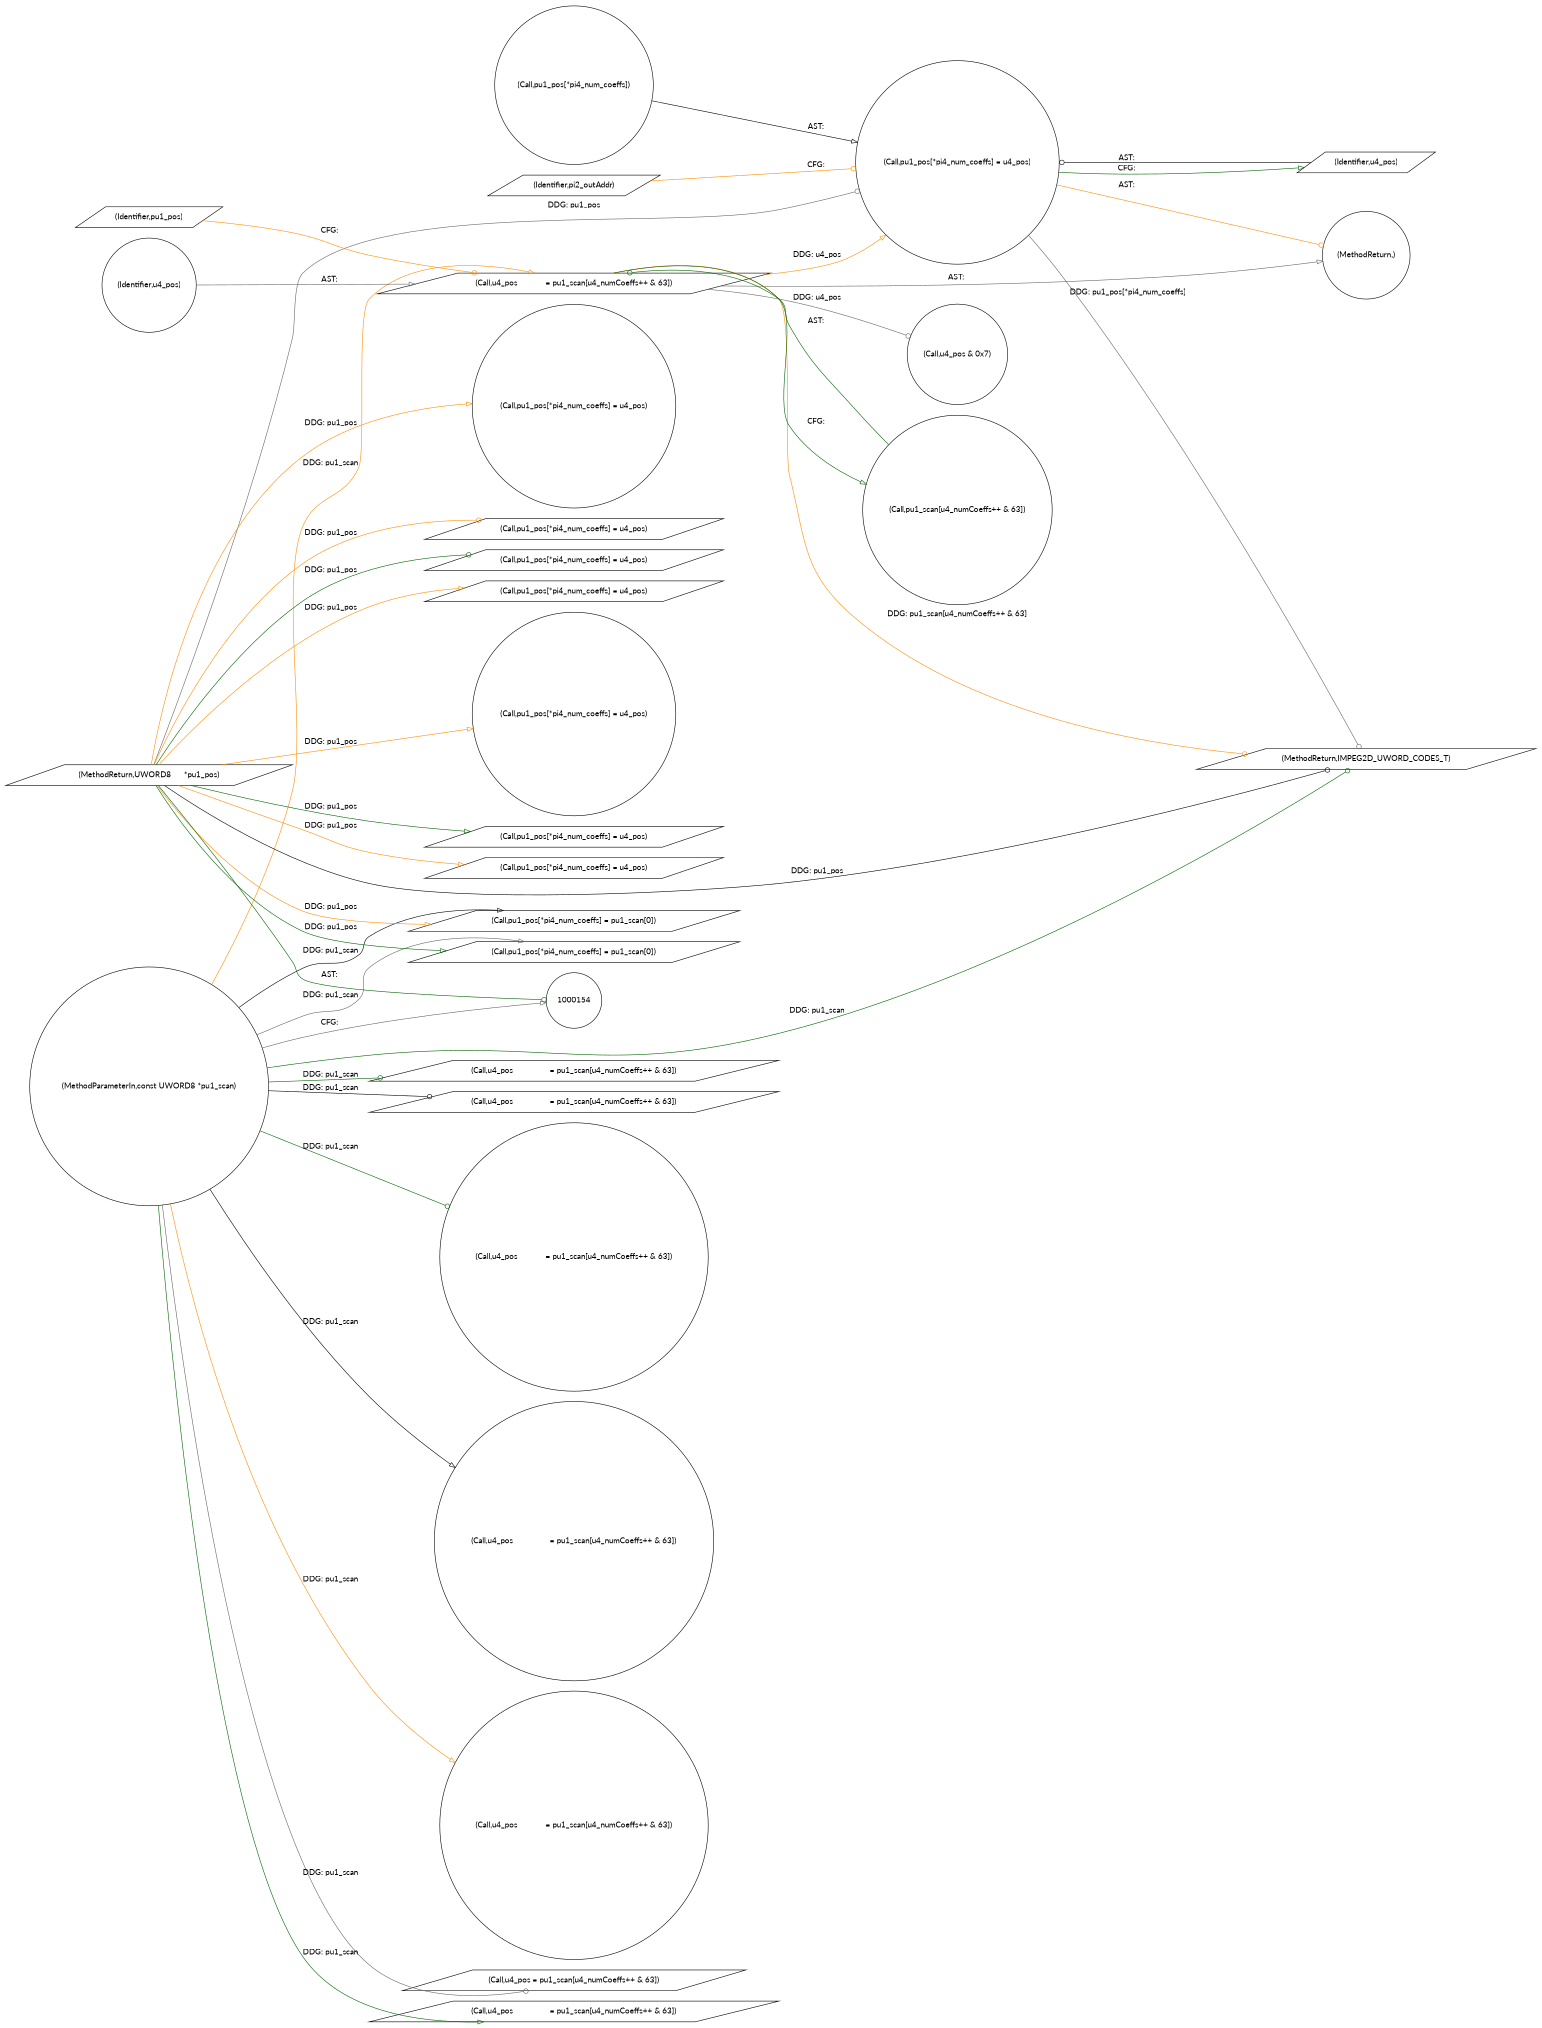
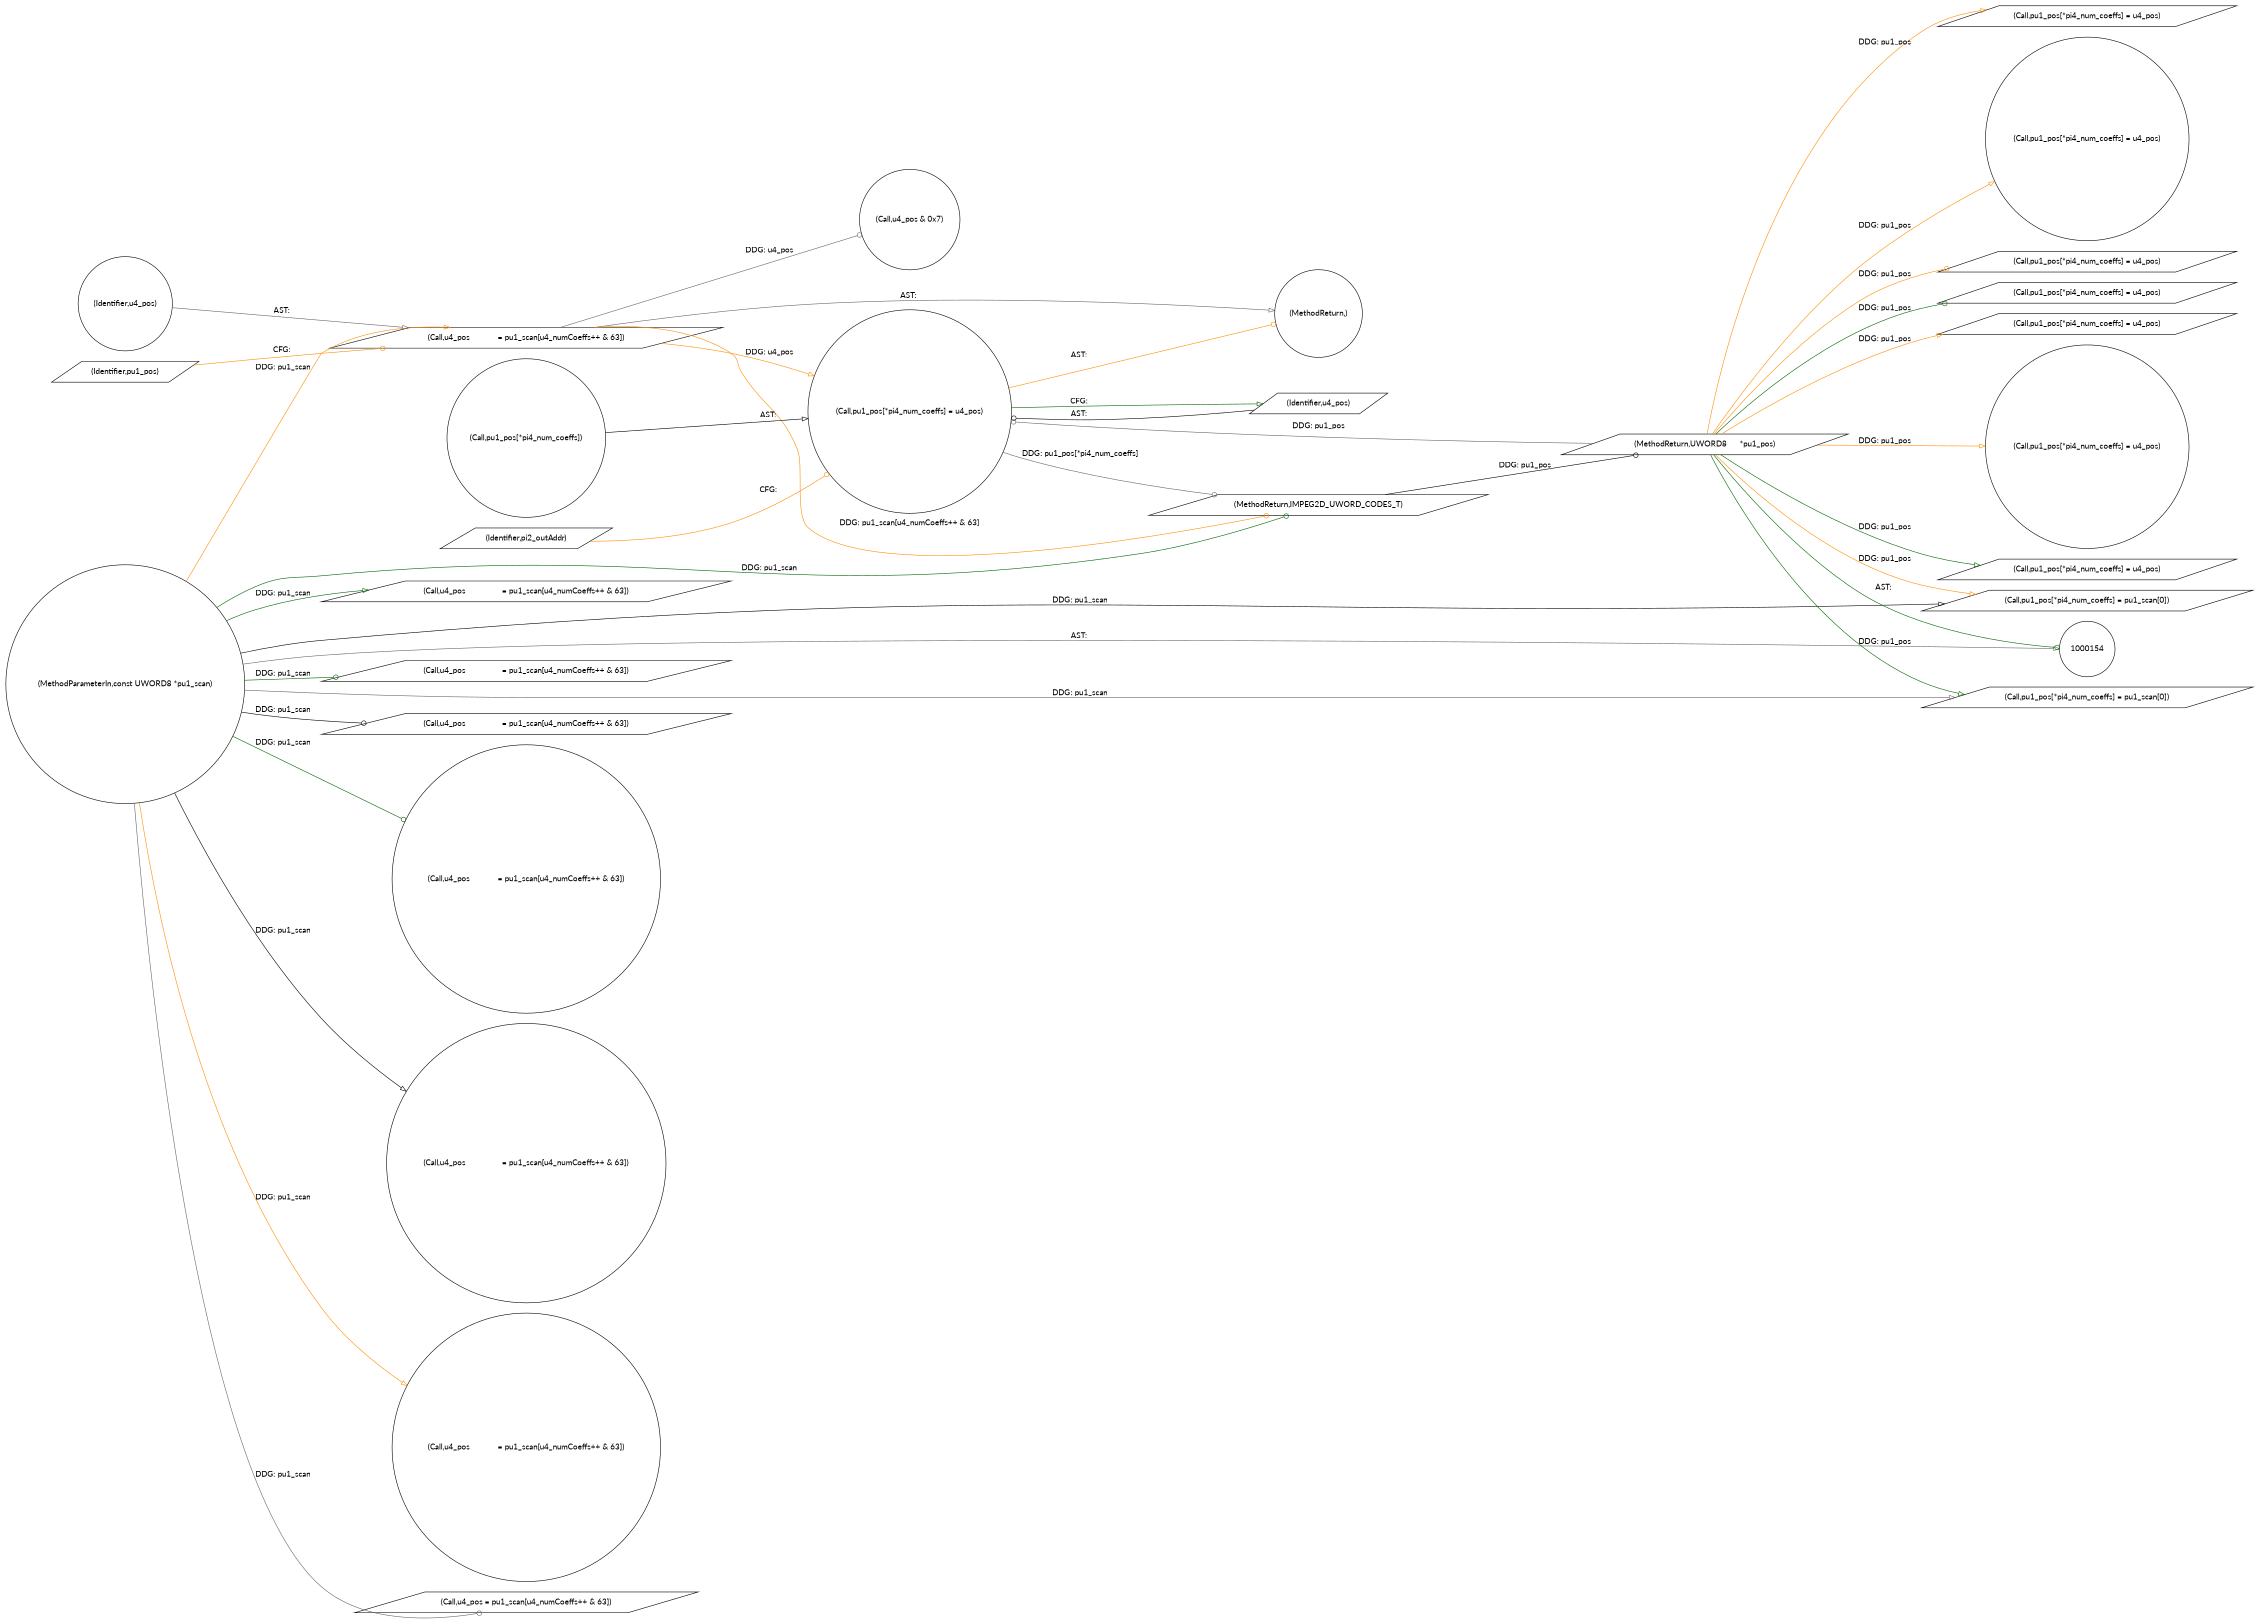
(957, 510) -> none
(739, 887) -> (1509, 475)
(331, 1023) -> (1080, 636)
